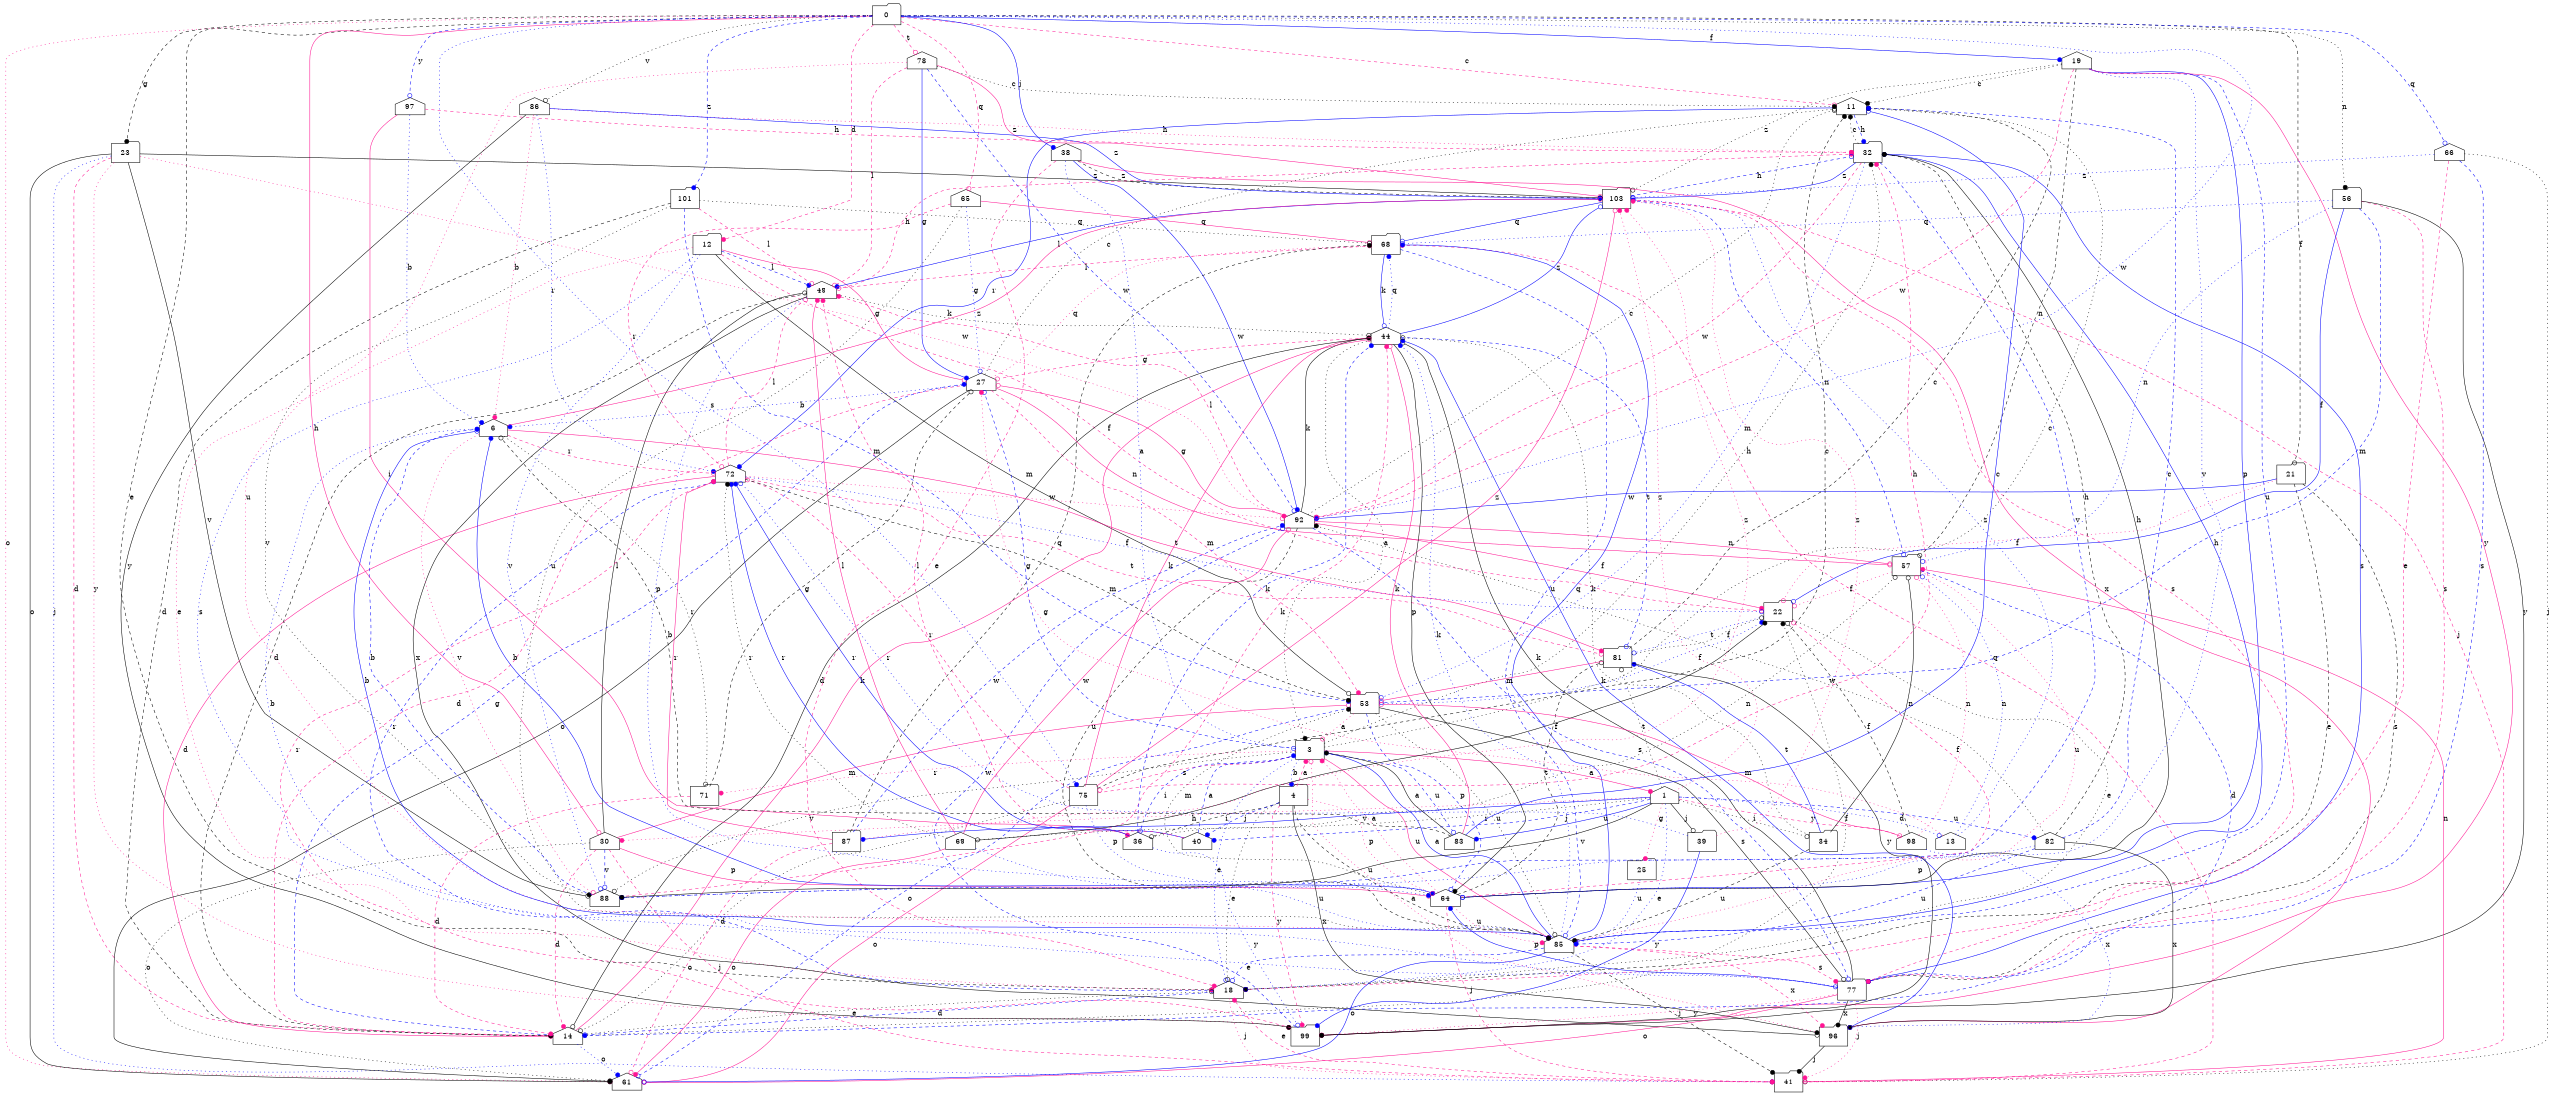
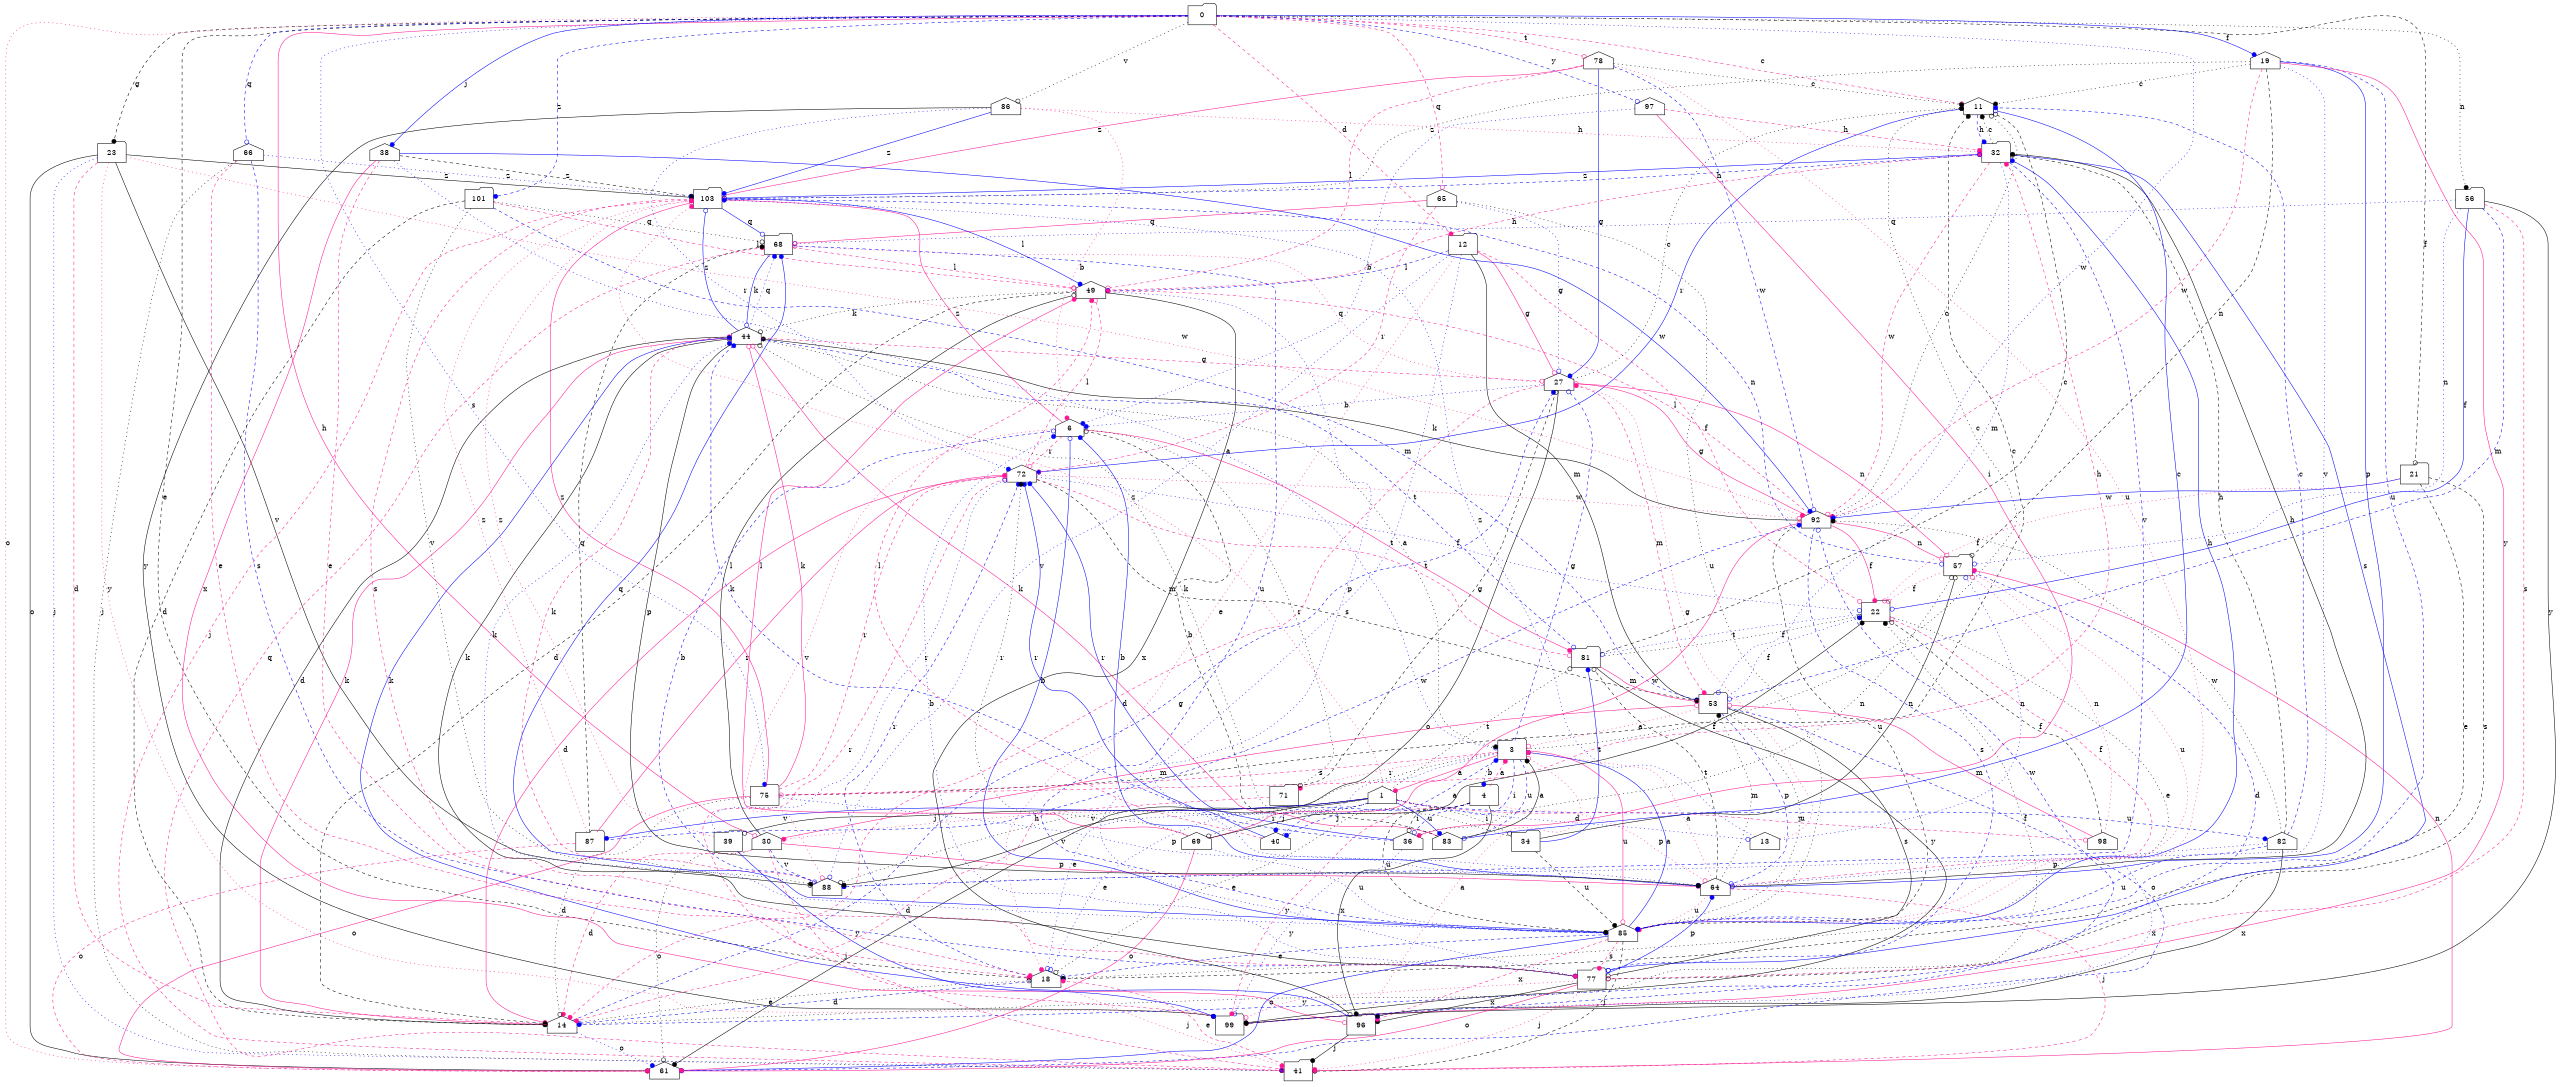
(1681, 529) -> none
(1642, 870) -> none
